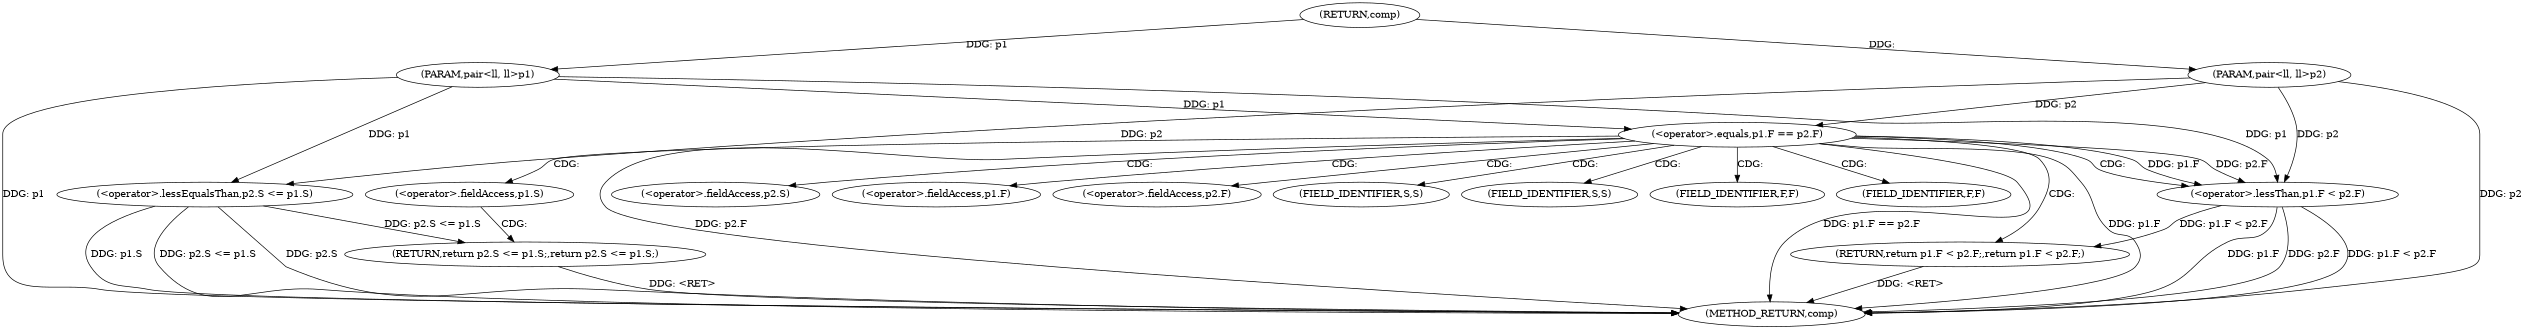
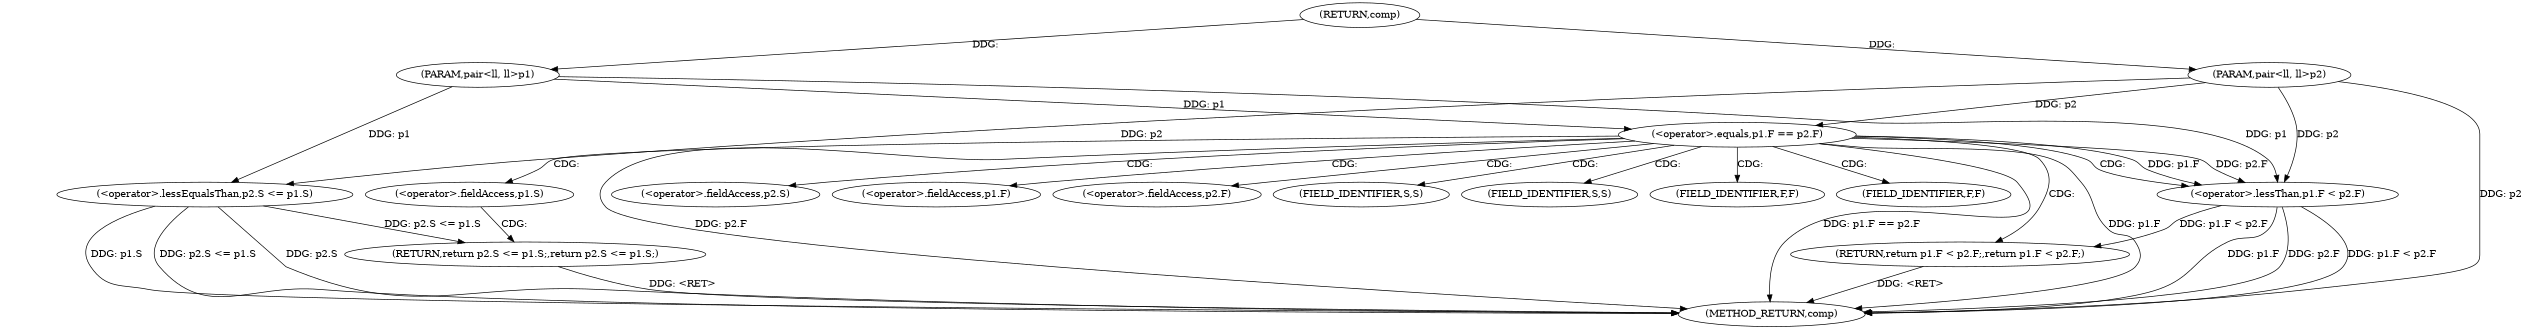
(987, 45) -> (987, 45)
(122, 291) -> none
